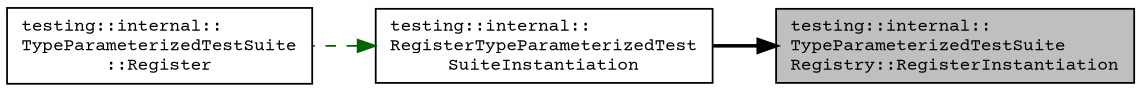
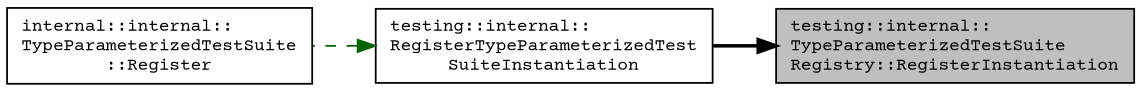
(160, 46) -> (160, 46)
